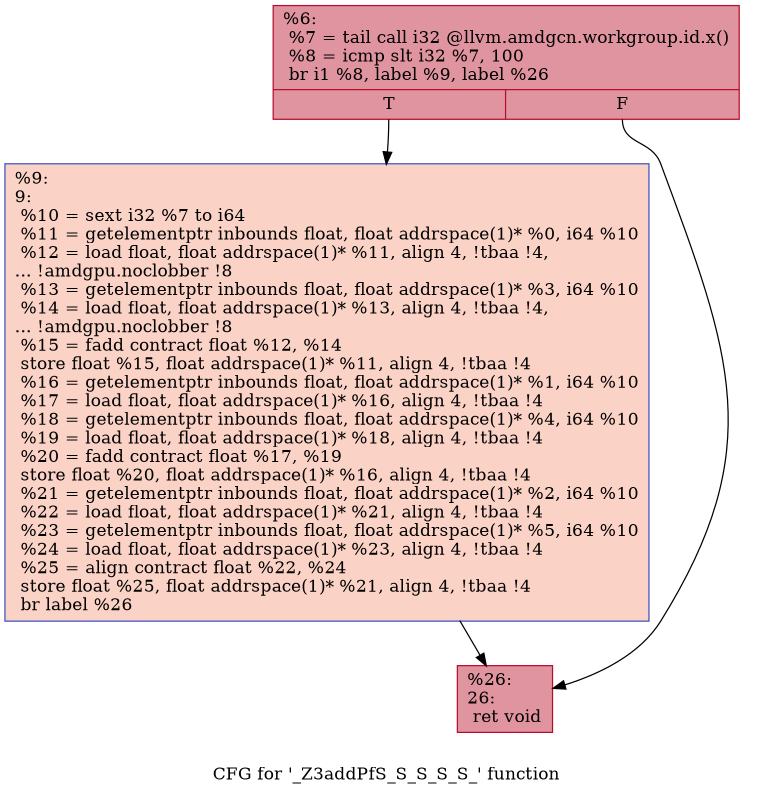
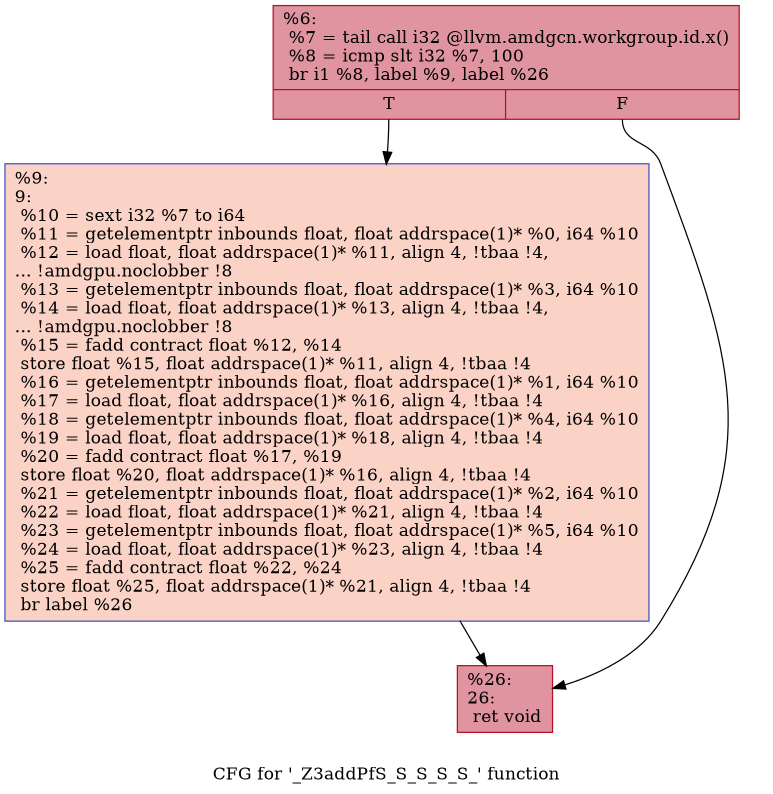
(181, 568) -> (179, 568)
